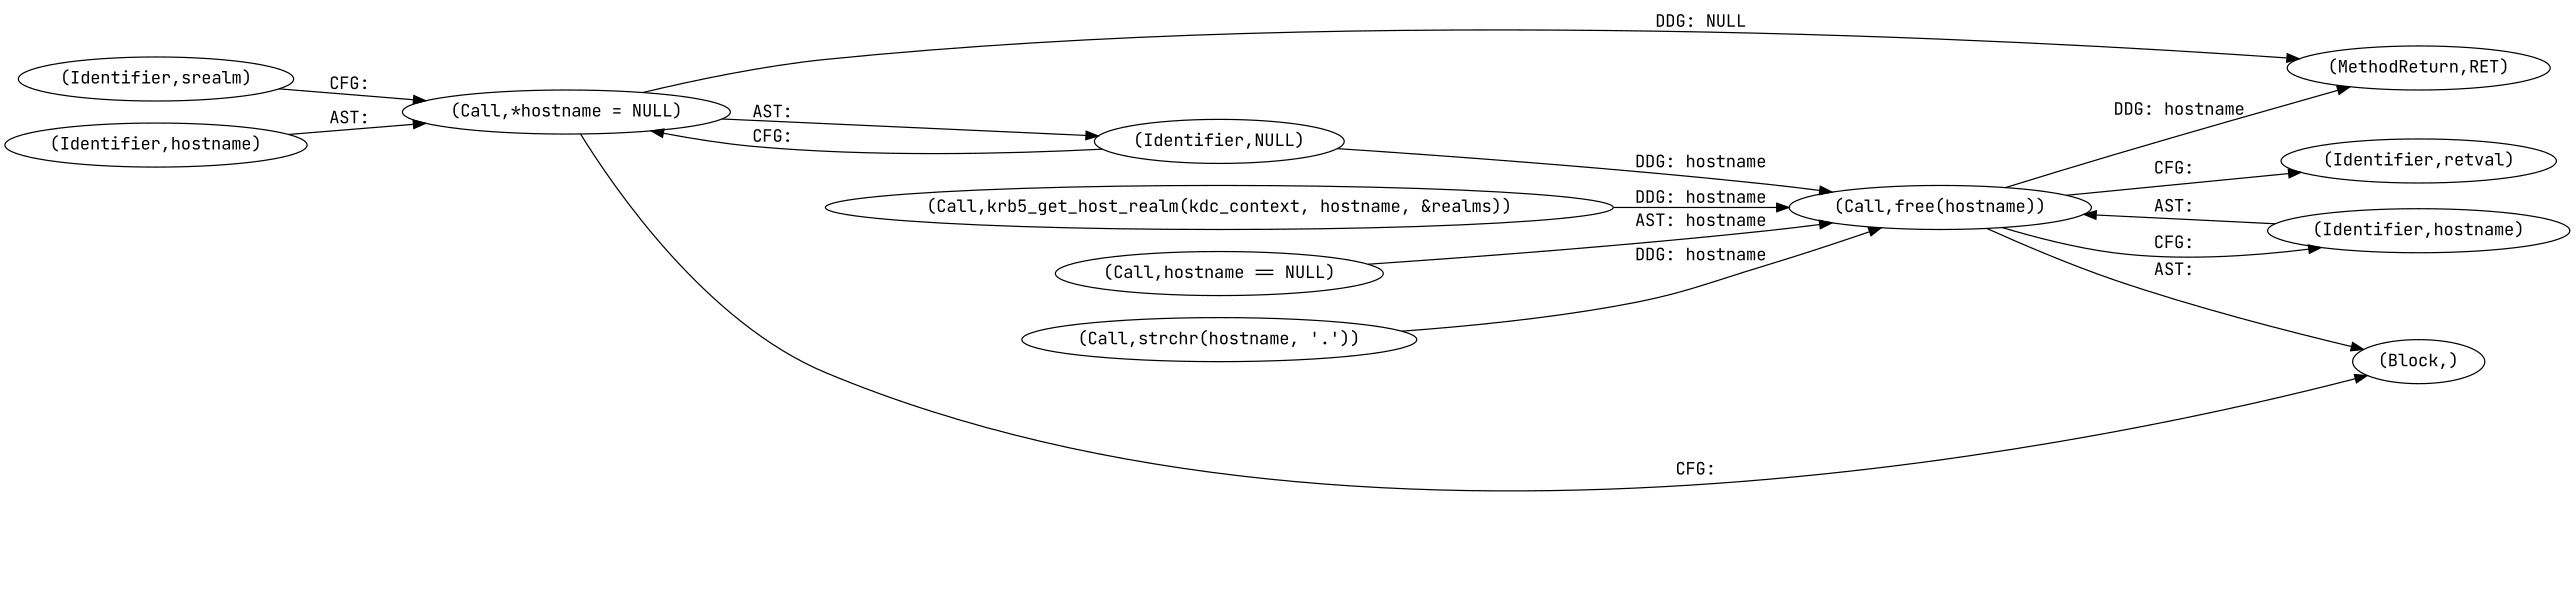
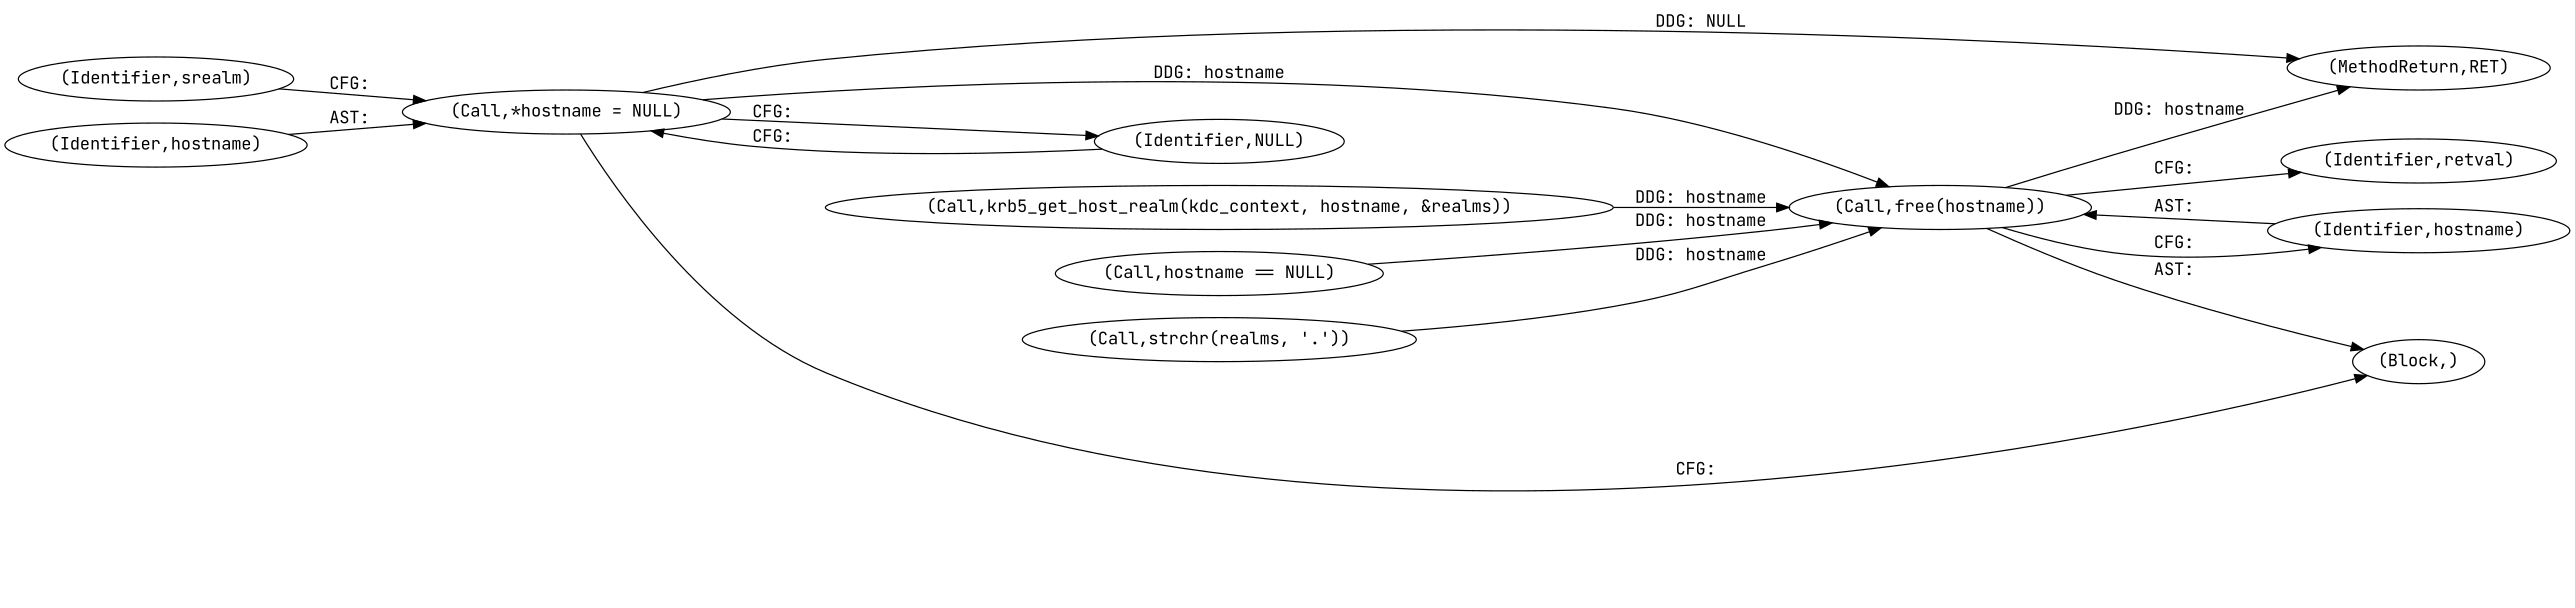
(778, 113) -> (778, 113)
(1579, 167) -> (1296, 84)
(1701, 222) -> (1701, 222)
(1219, 340) -> (1219, 340)
